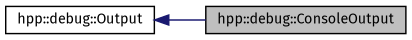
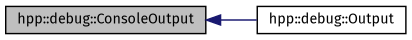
(187, 20) -> (239, 20)
